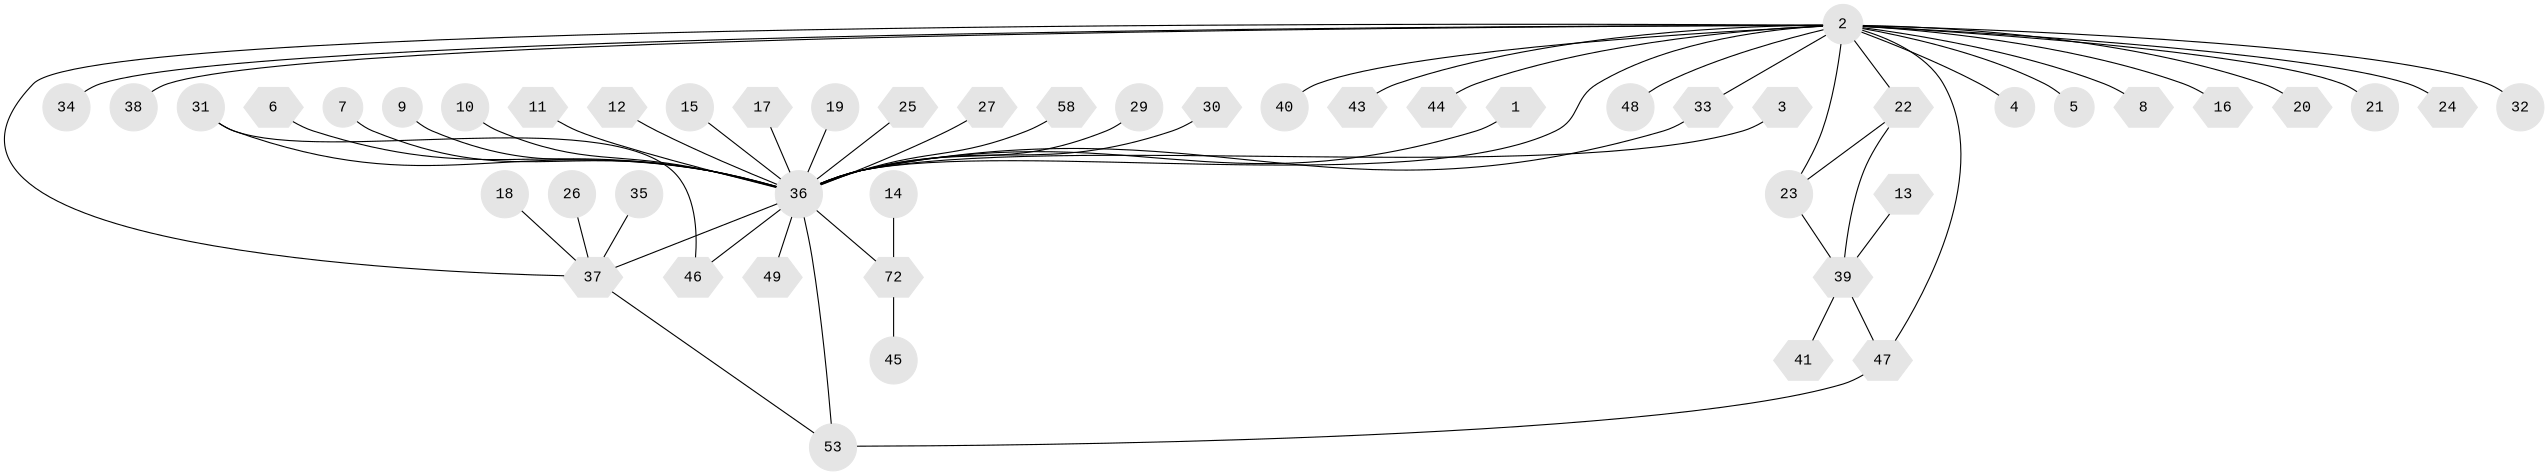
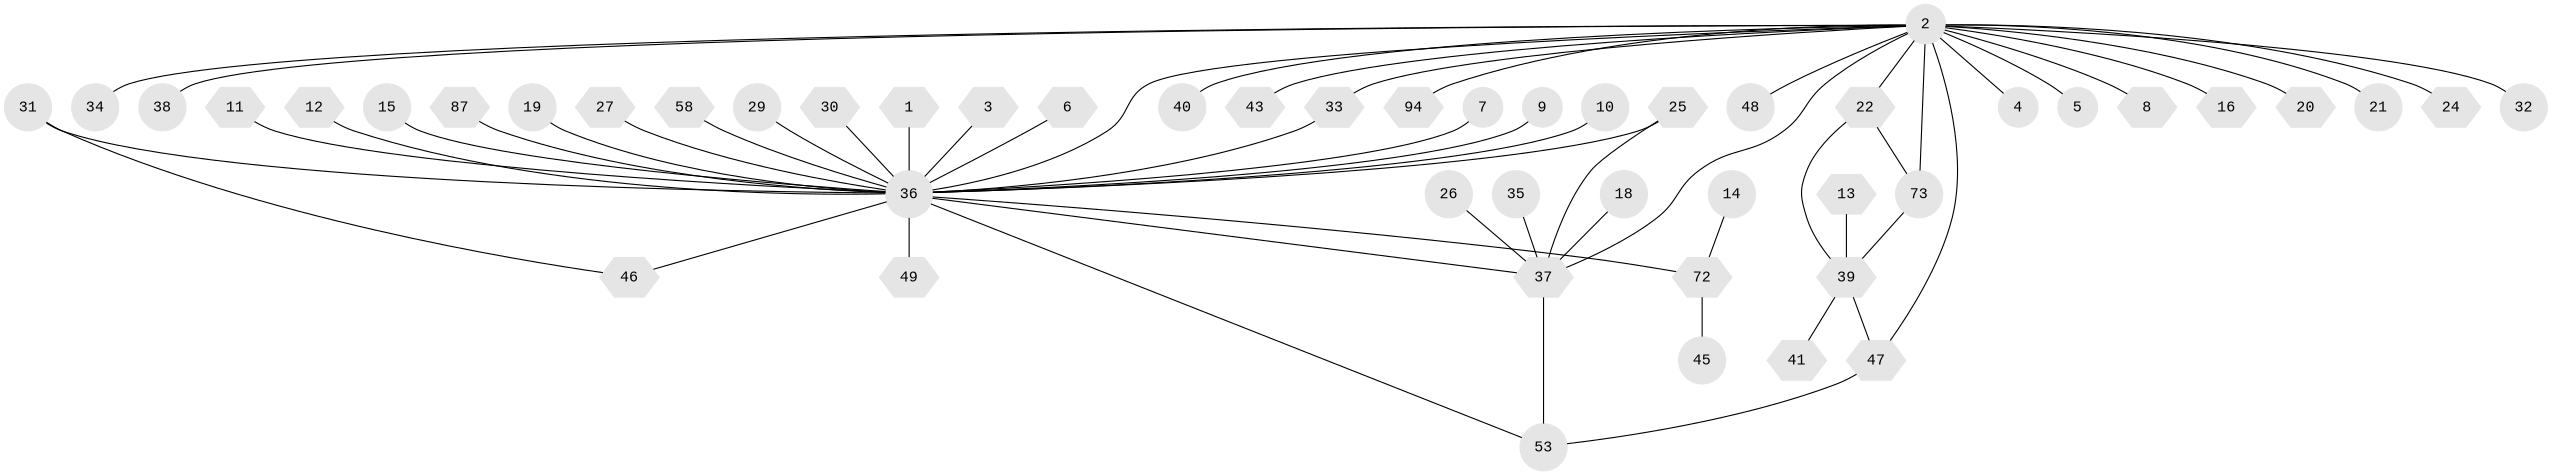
(763, 107) -> (460, 107)
(1437, 107) -> (1414, 107)
none -> (1587, 176)
(1789, 194) -> (1919, 194)
